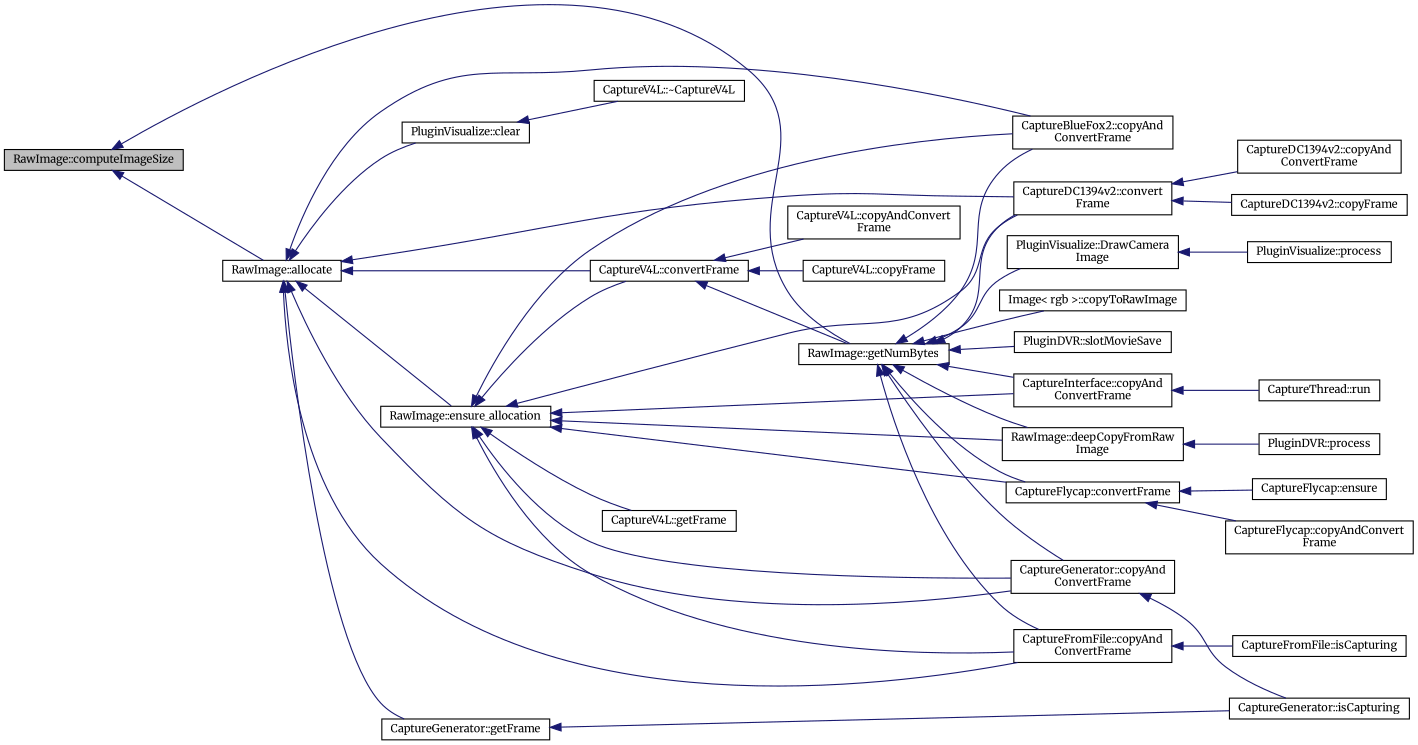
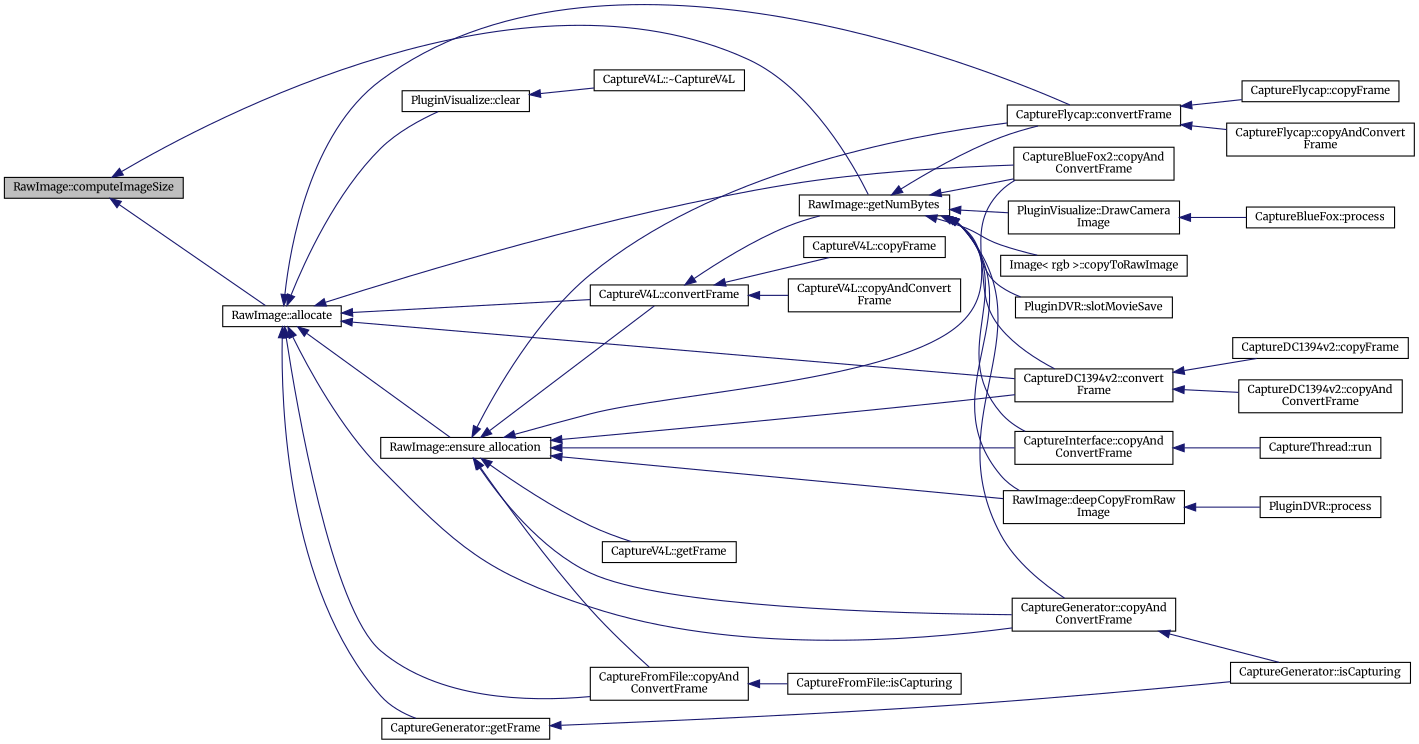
none -> (605, 8)
(1319, 252) -> (1321, 217)
(1319, 489) -> (1321, 91)
(937, 518) -> none
